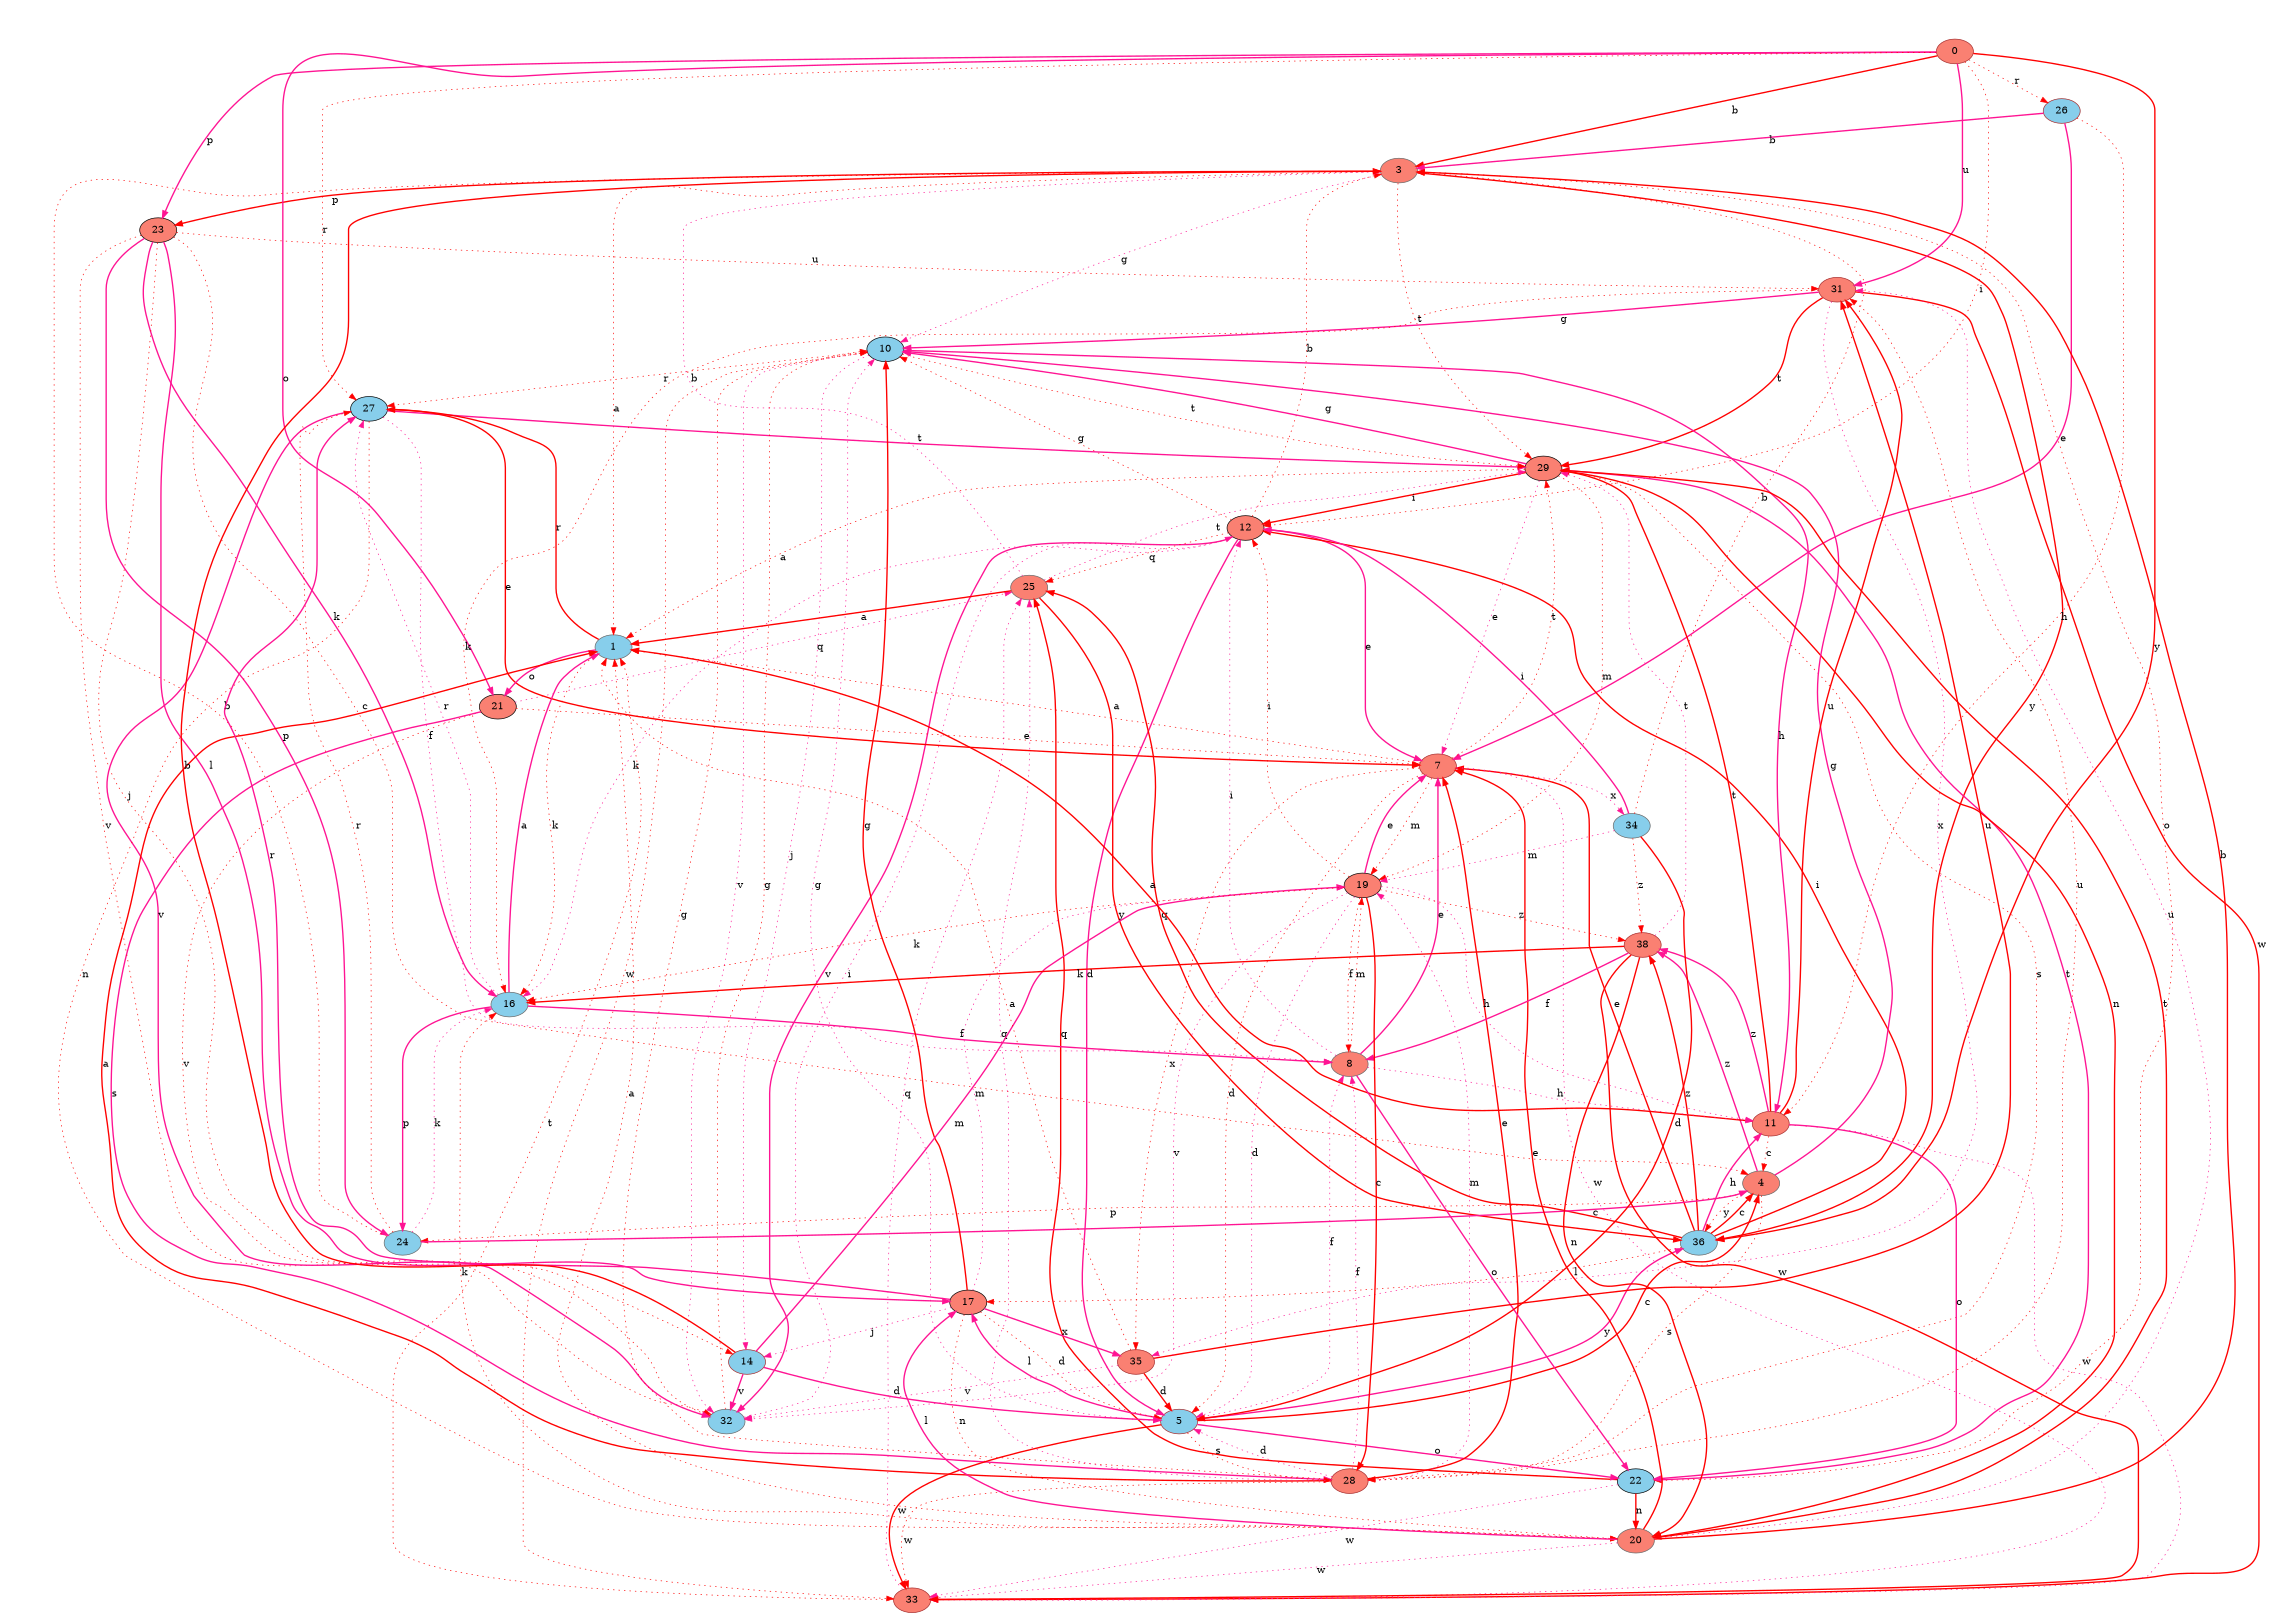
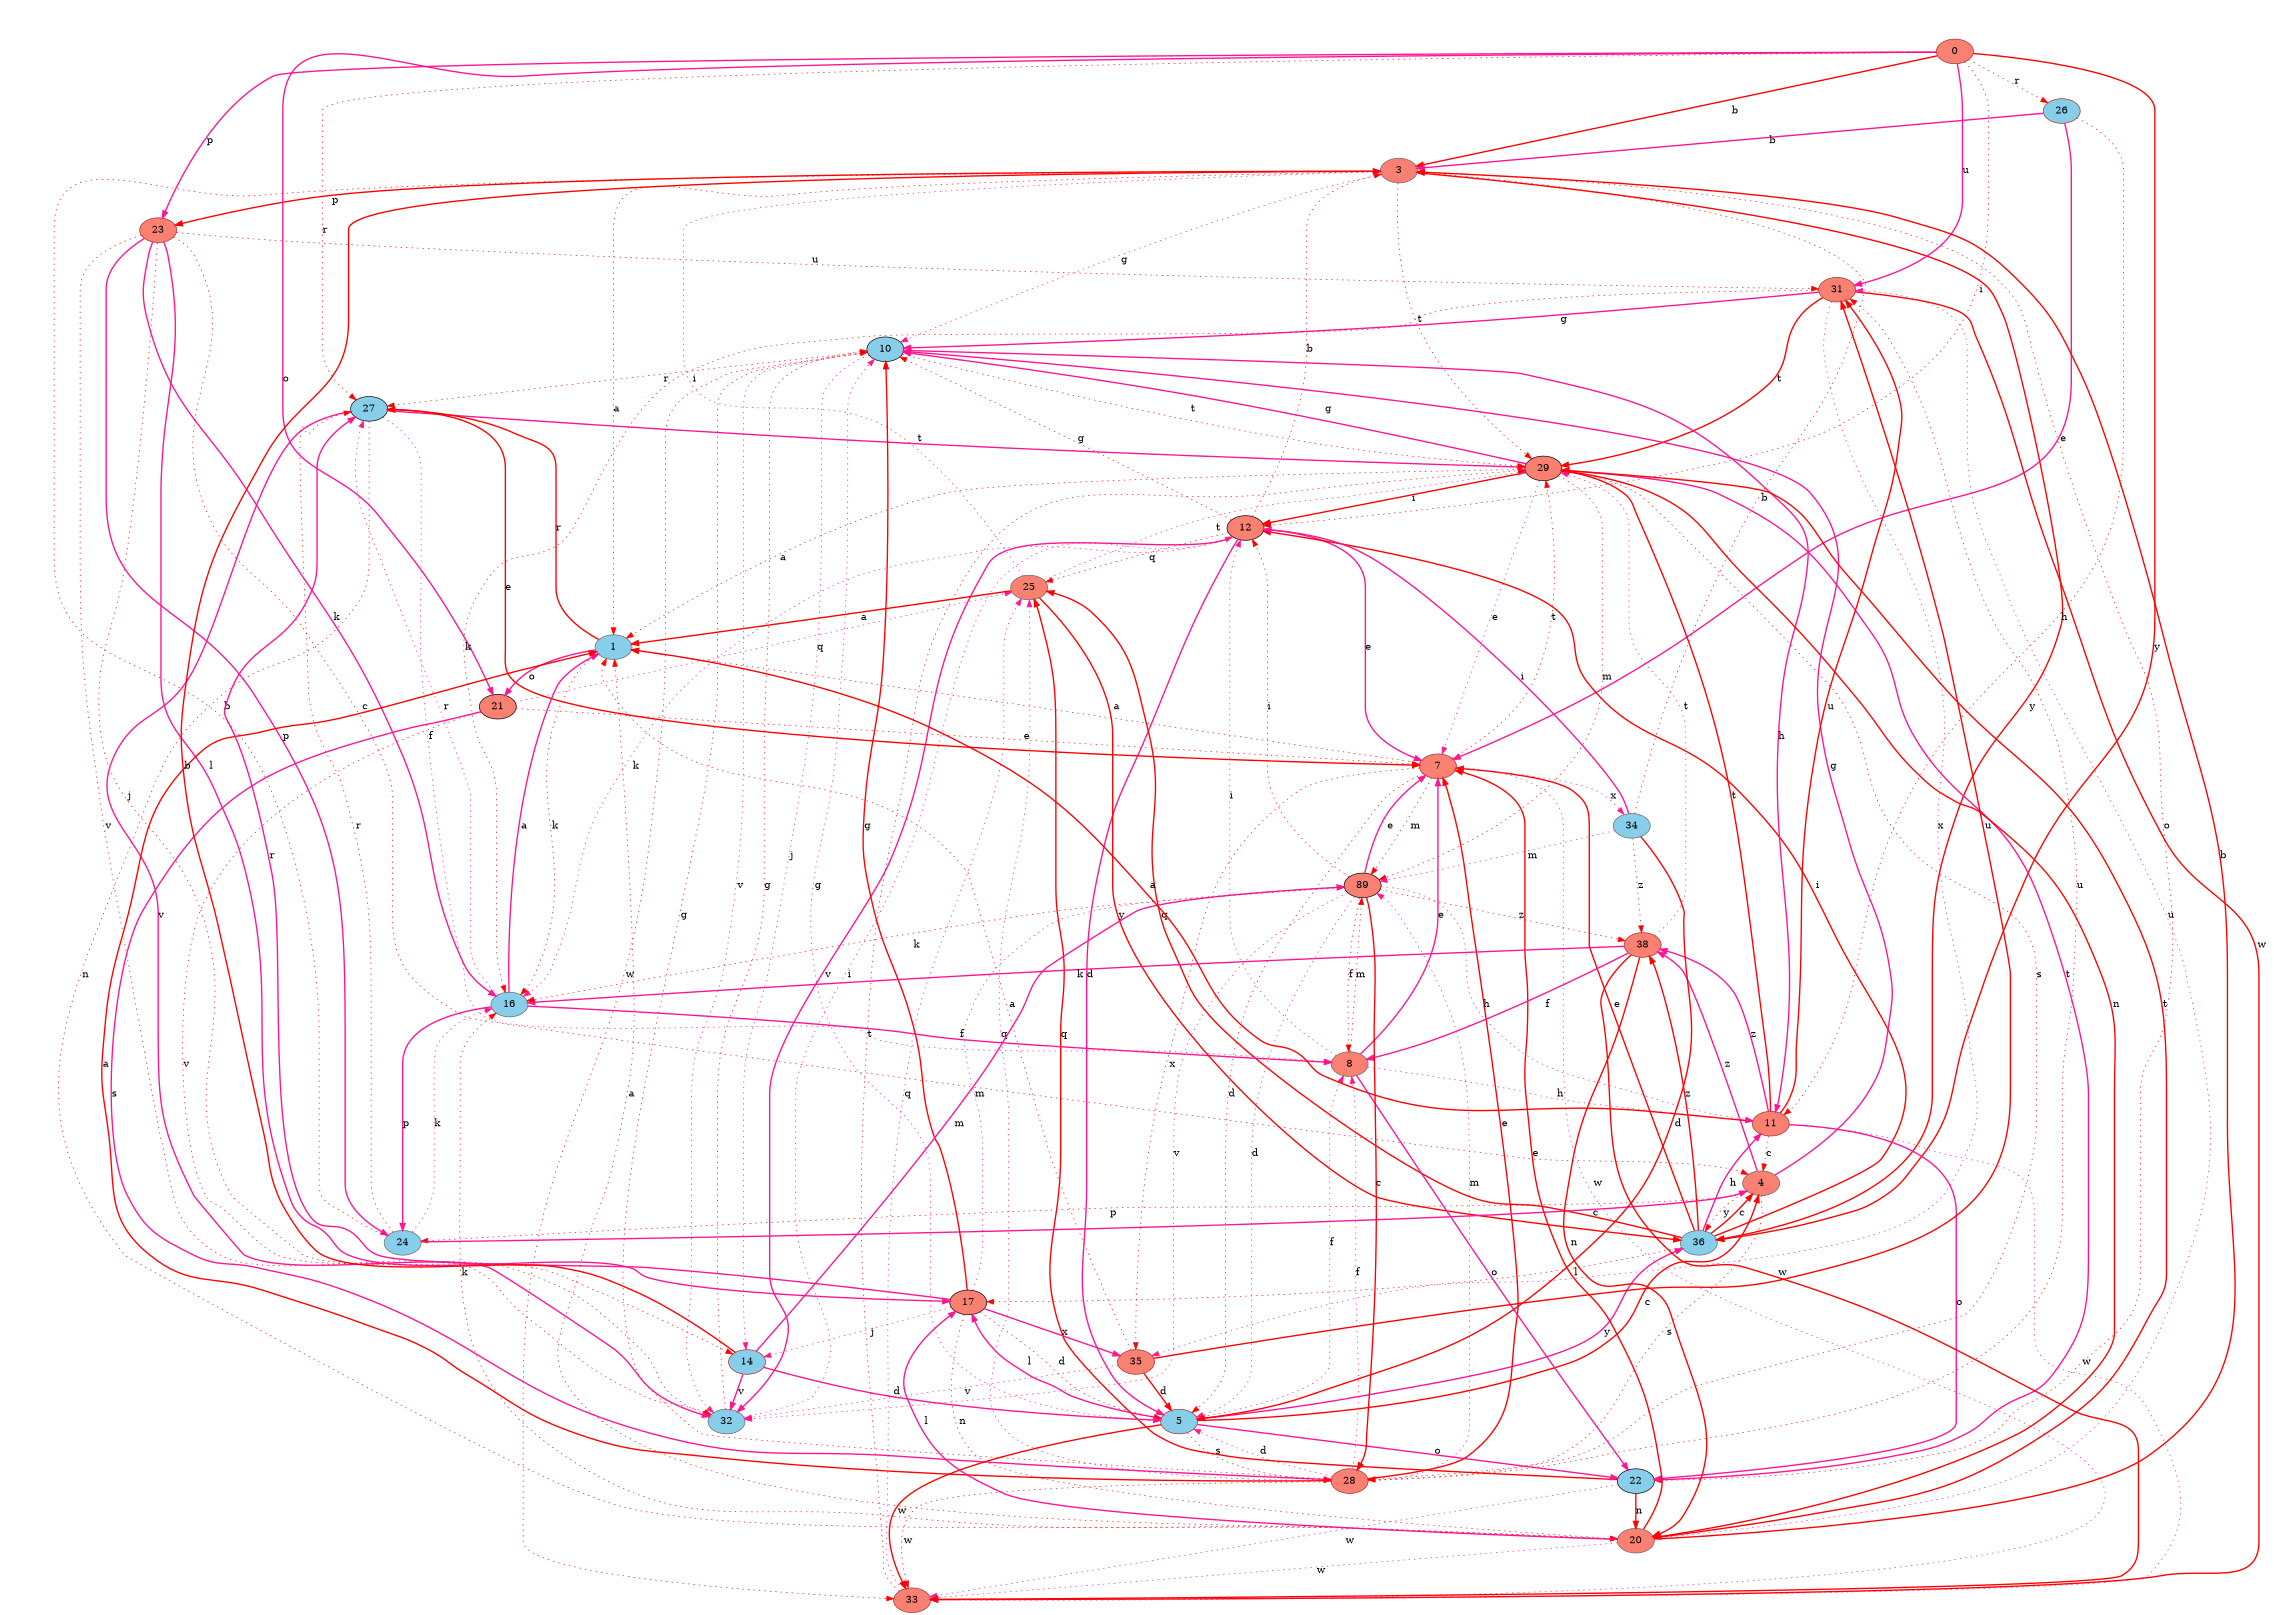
(158, 230) -> (158, 230)
(694, 379) -> (694, 379)
(1363, 885) -> (1363, 885)
(1079, 970) -> (1079, 970)
(418, 1335) -> (902, 791)
